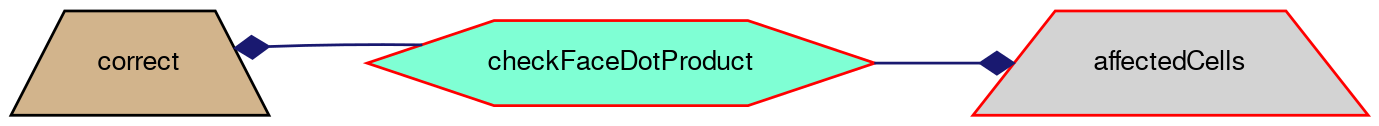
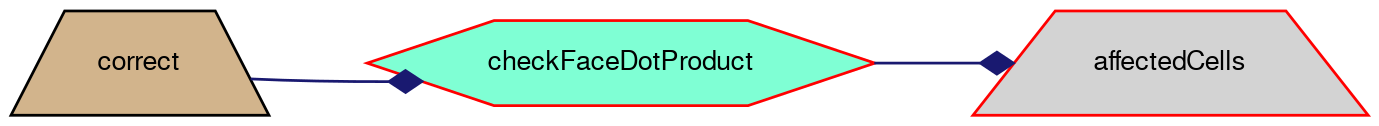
(346, 45) -> (320, 81)
